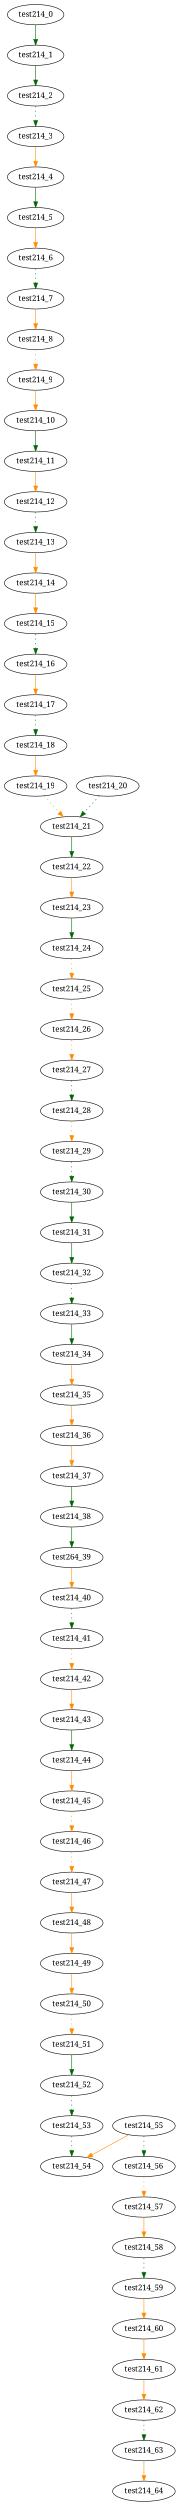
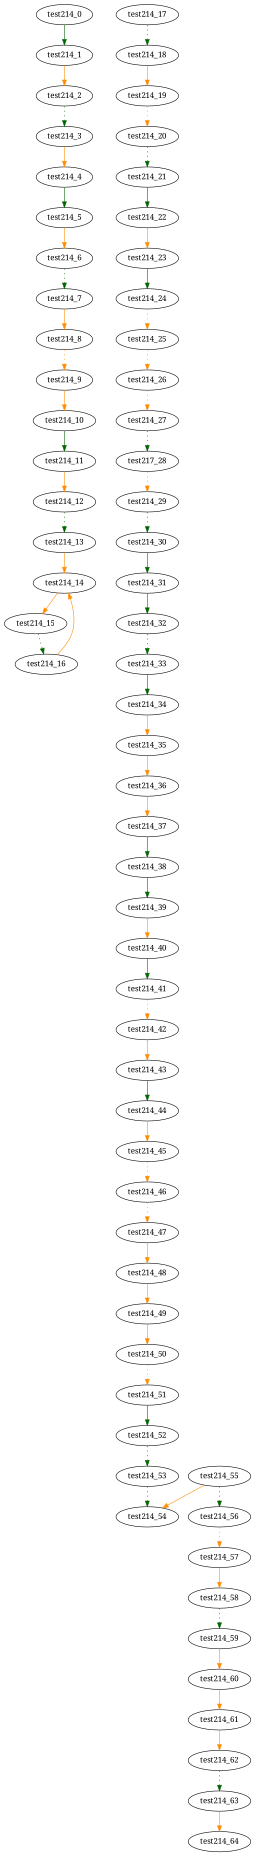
(36, 73) -> (64, 73)
(36, 682) -> (73, 629)
(52, 804) -> (147, 113)
(72, 1111) -> (147, 461)
(72, 1557) -> (147, 908)
(72, 1616) -> (147, 966)
